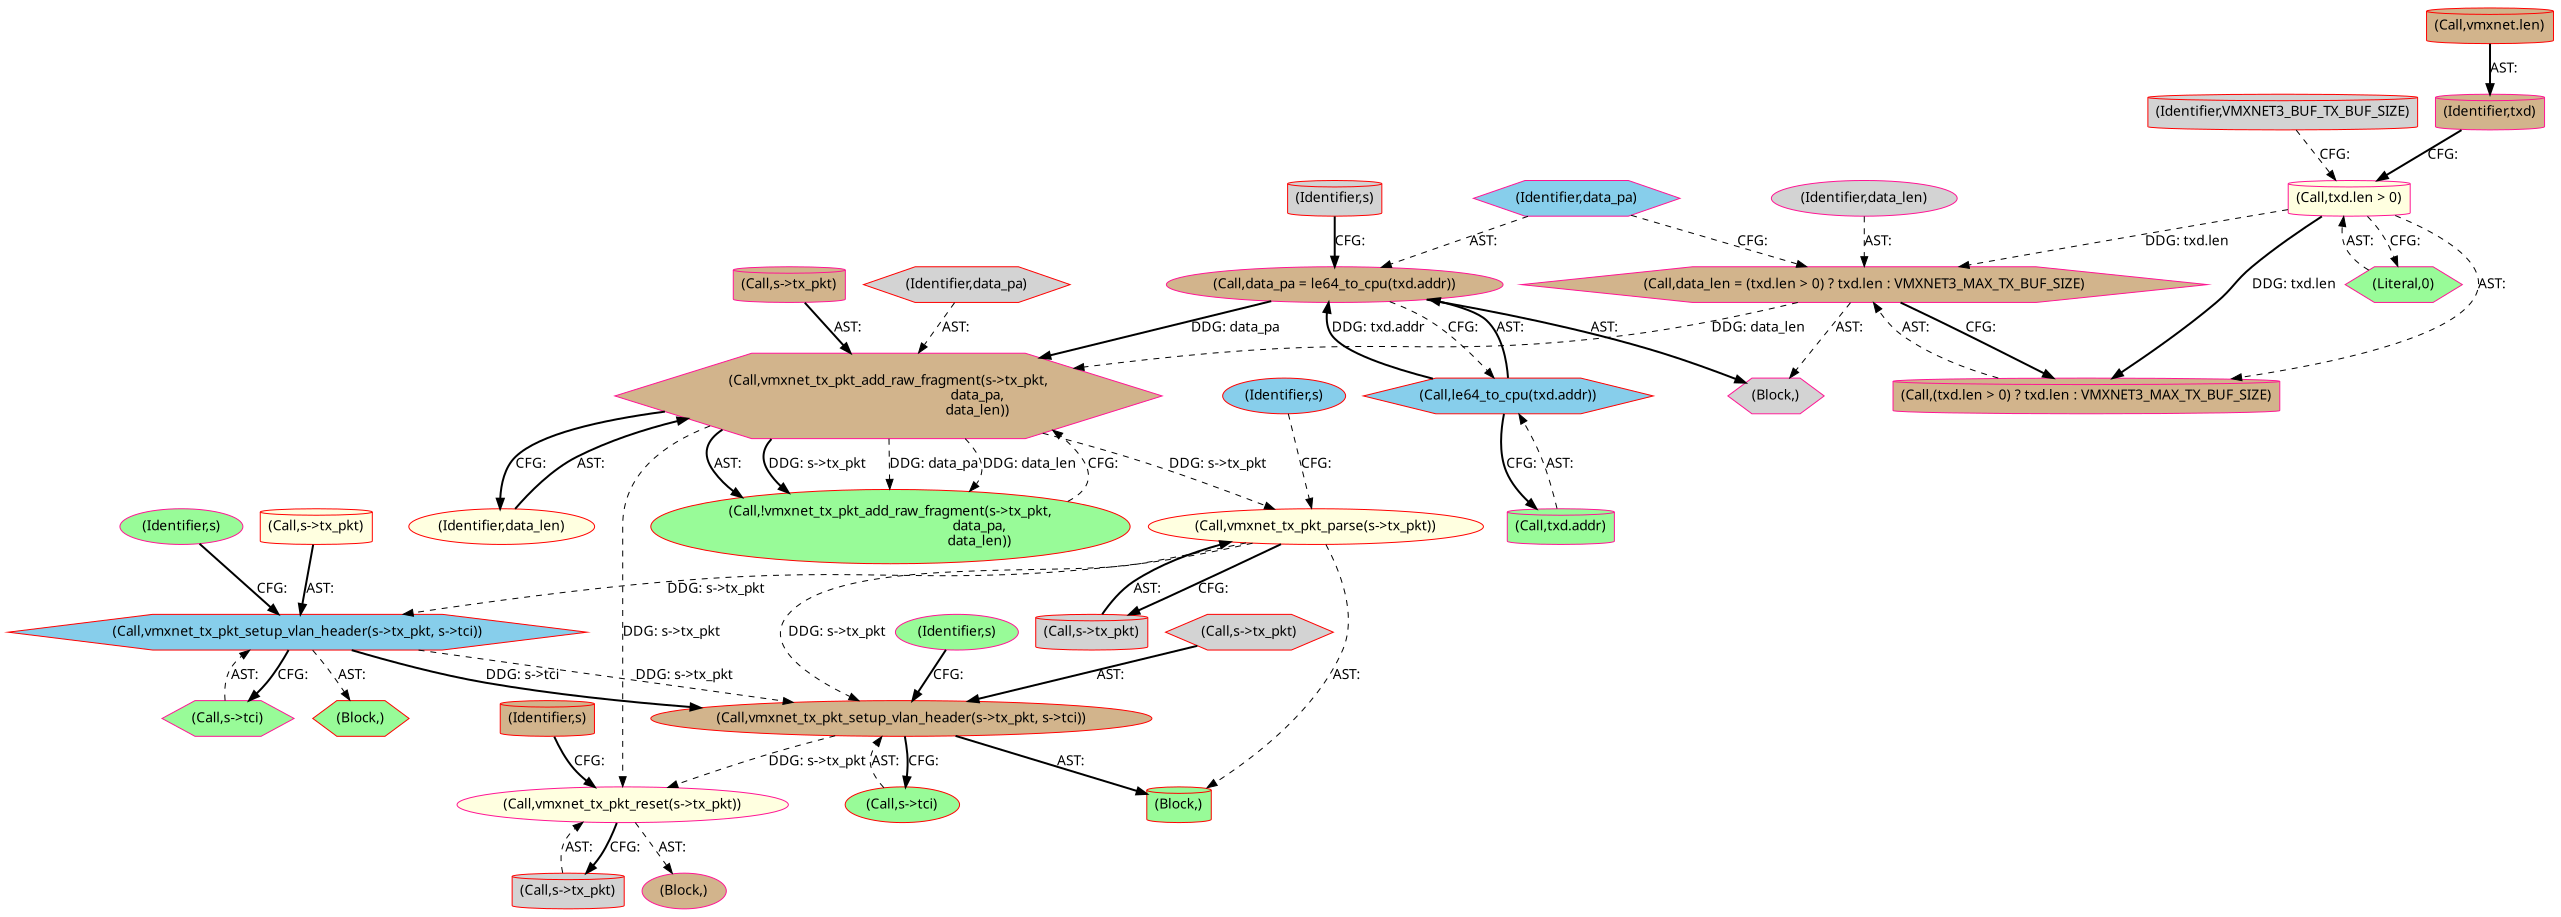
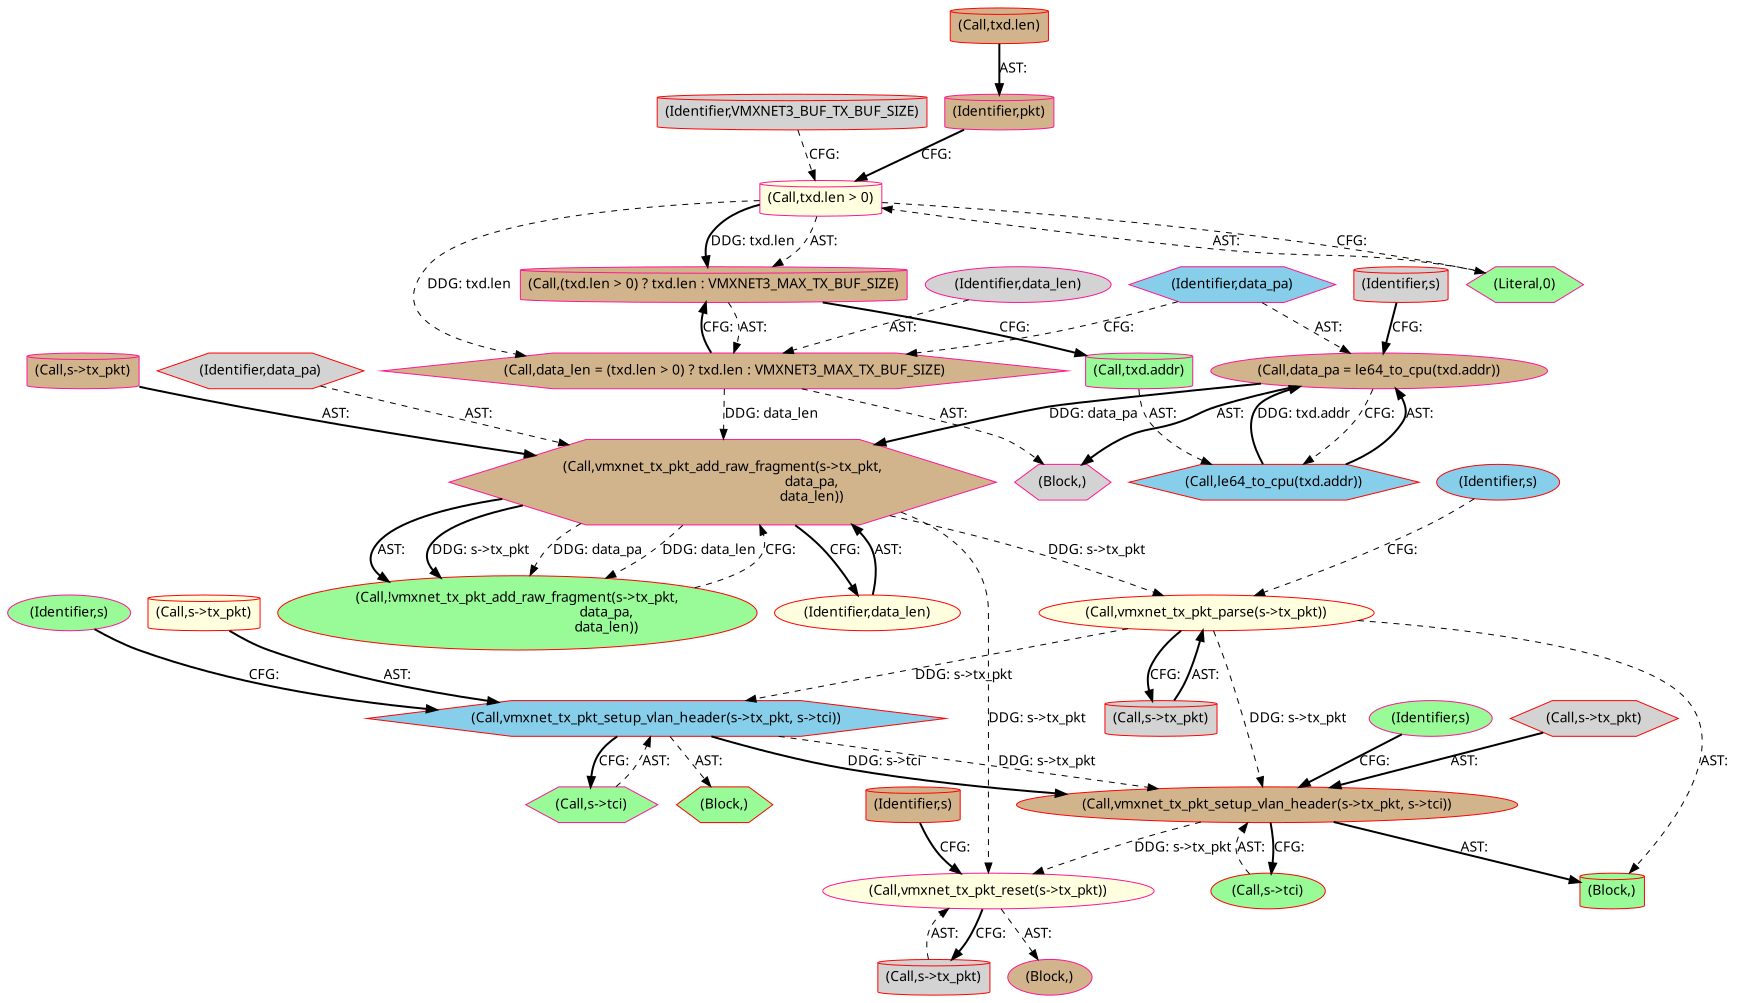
(2490, 26) -> (999, 26)
(2490, 112) -> (999, 112)
(1503, 462) -> (950, 325)
